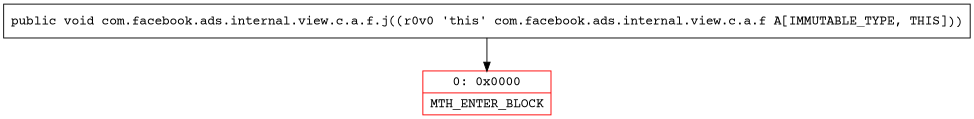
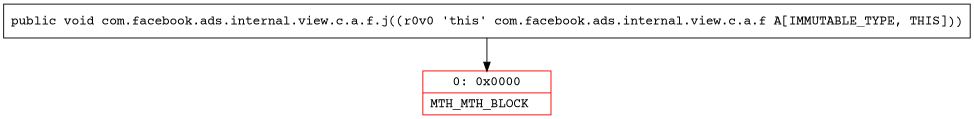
(487, 103) -> (480, 103)
